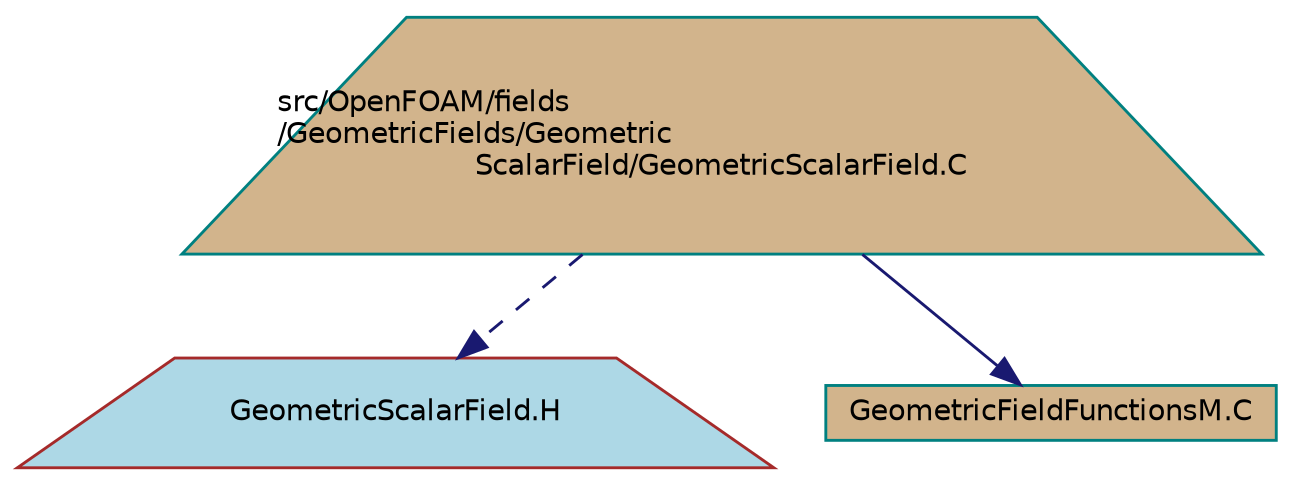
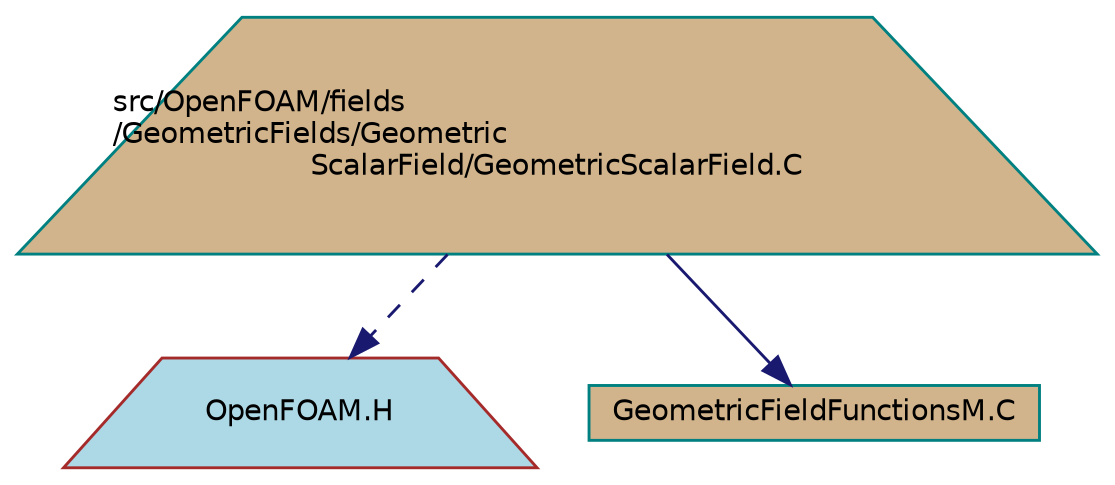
(396, 413) -> (300, 413)
